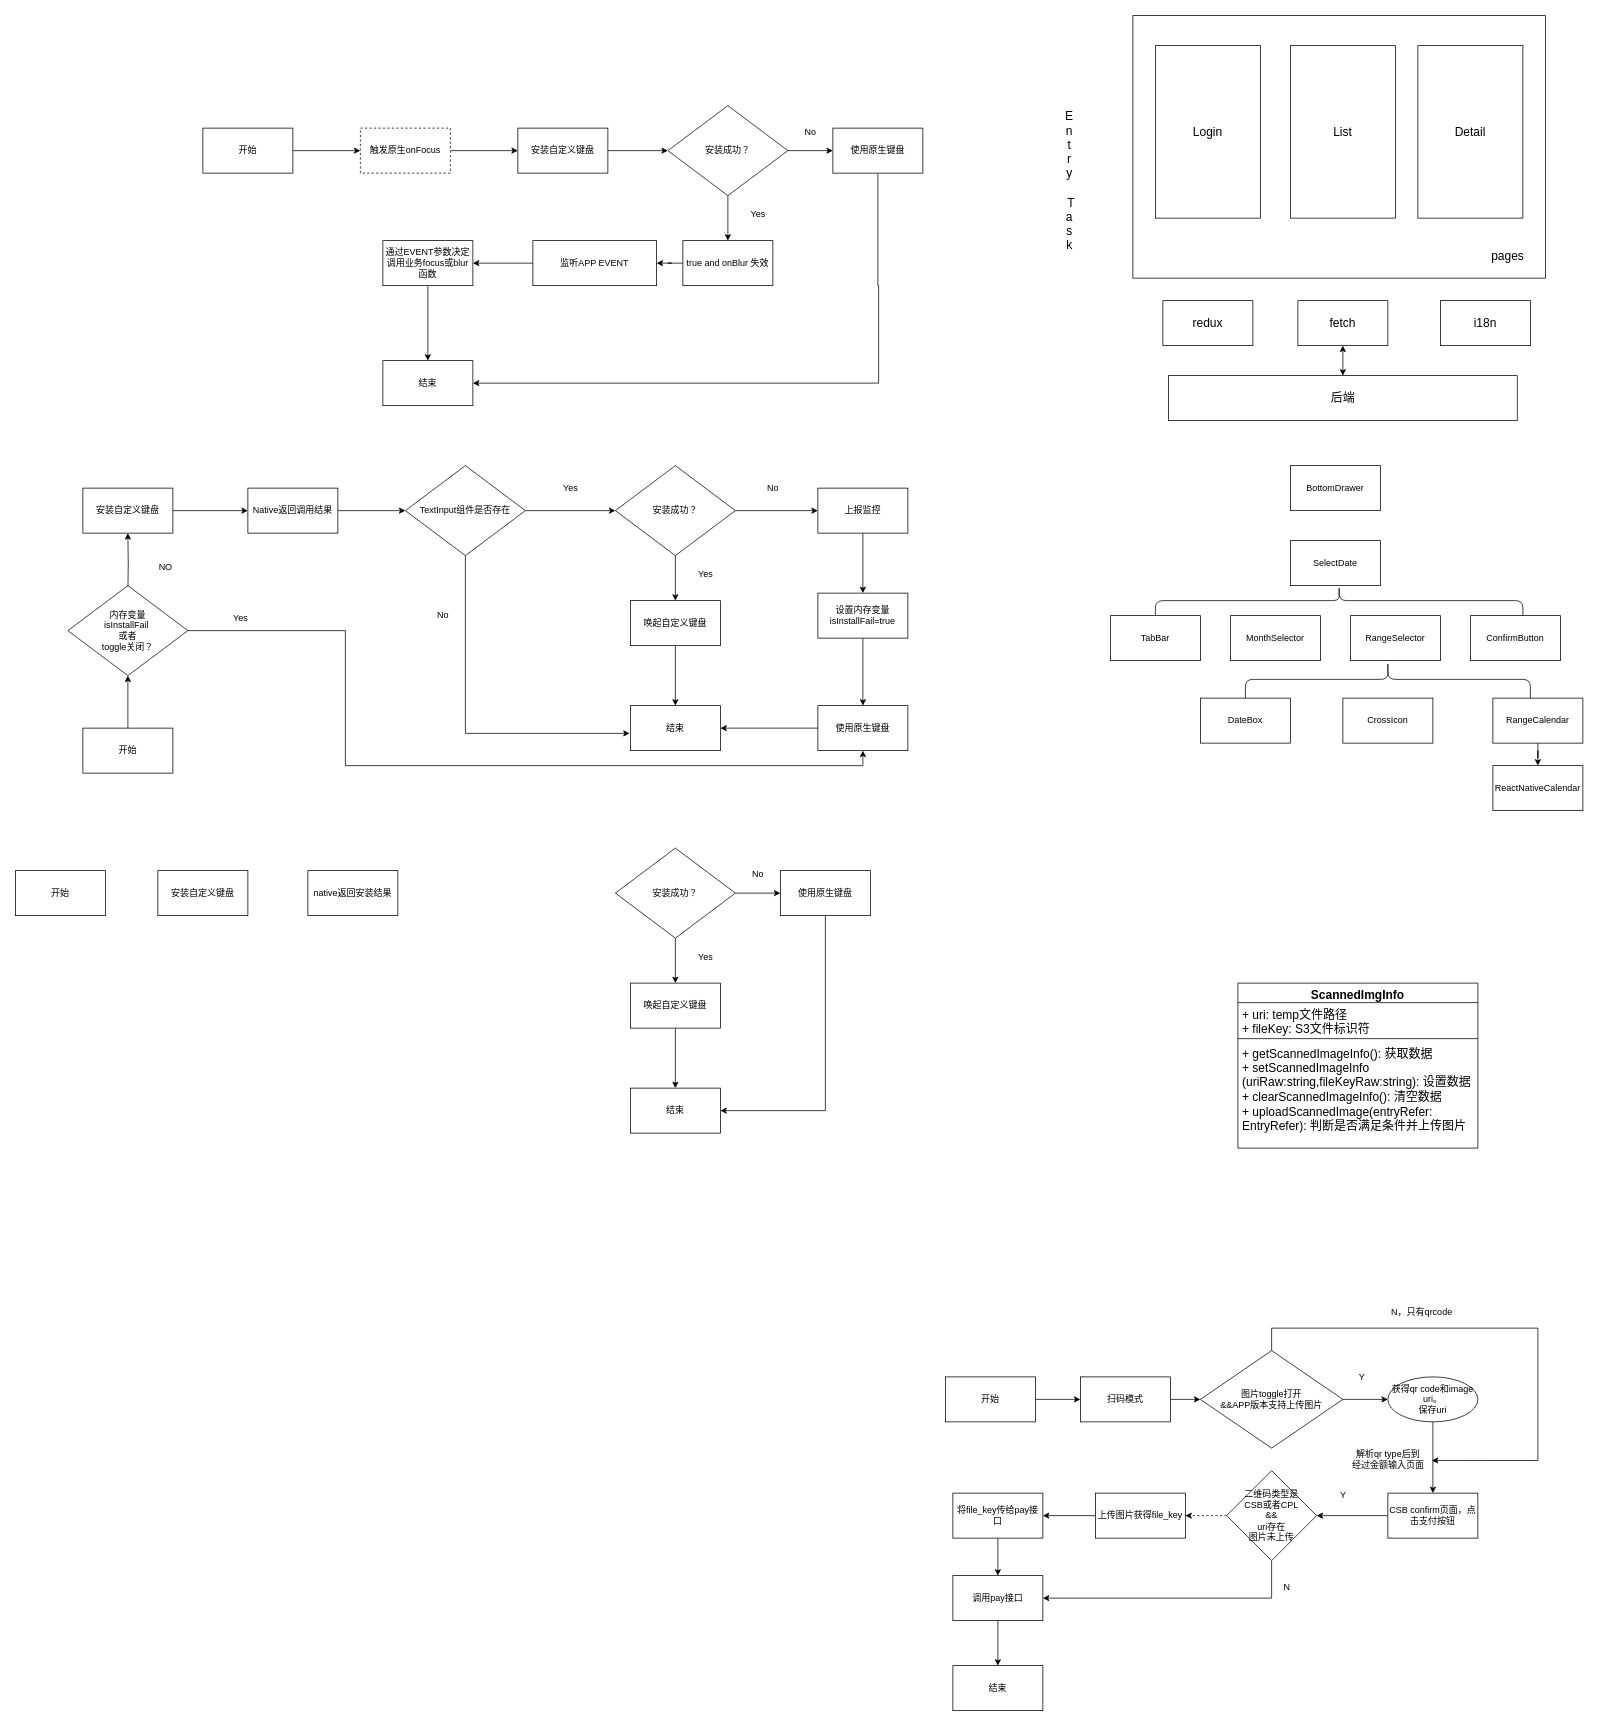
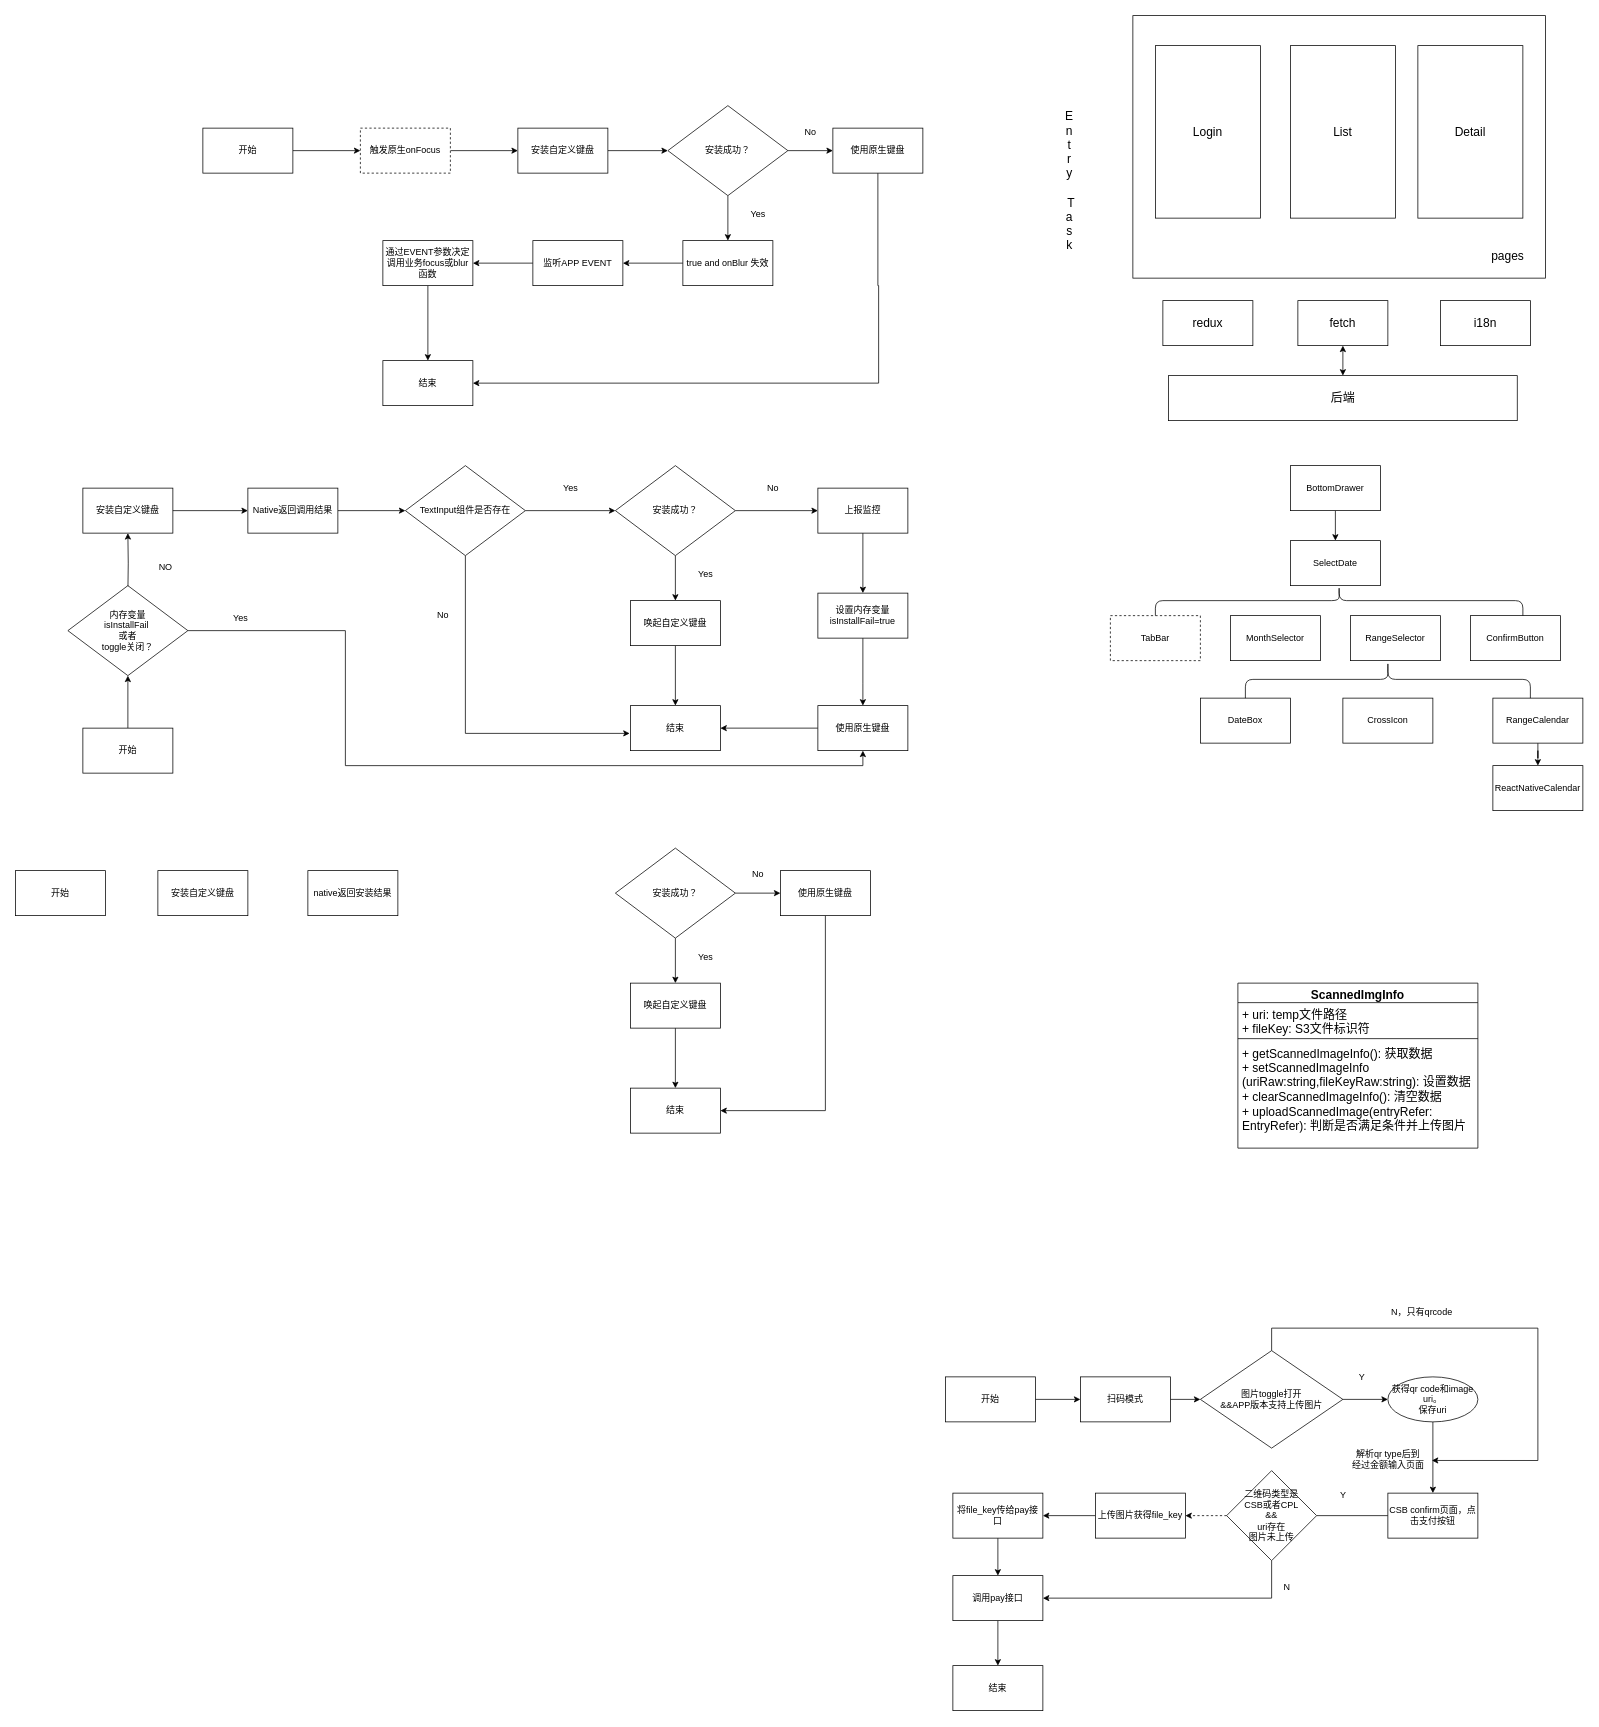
(595, 263) -> (578, 263)
none -> (1335, 522)
(1155, 638) -> (1155, 638)
(1323, 1515) -> (1321, 1515)
